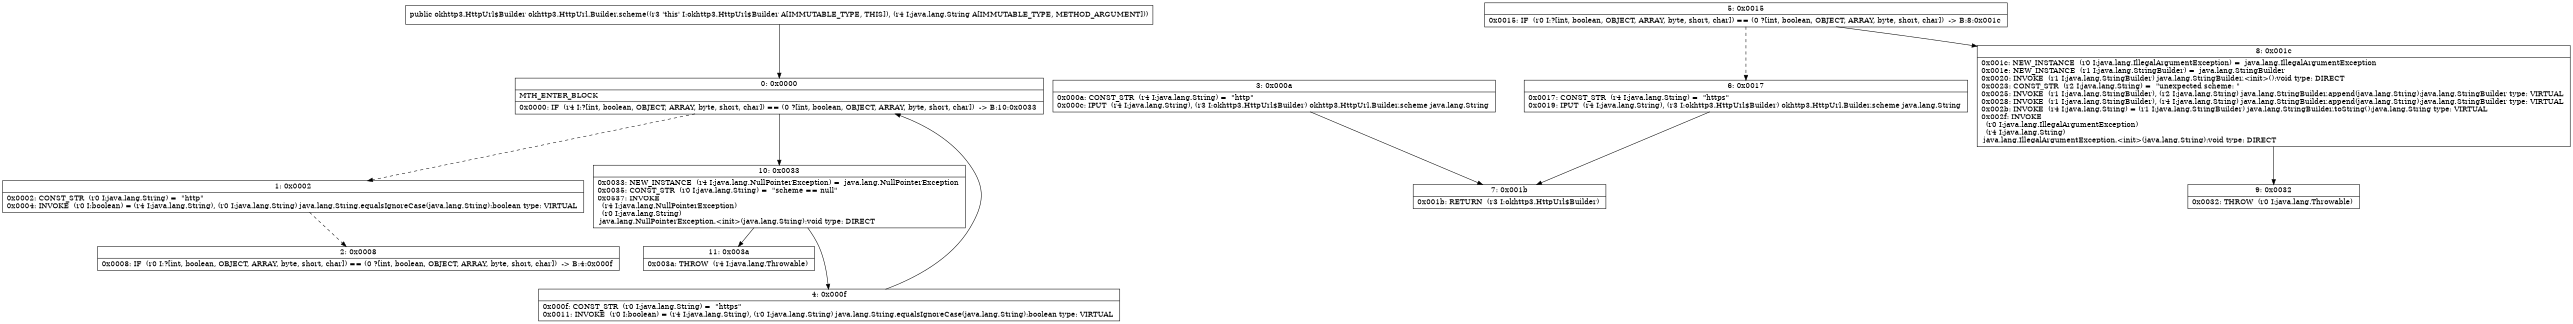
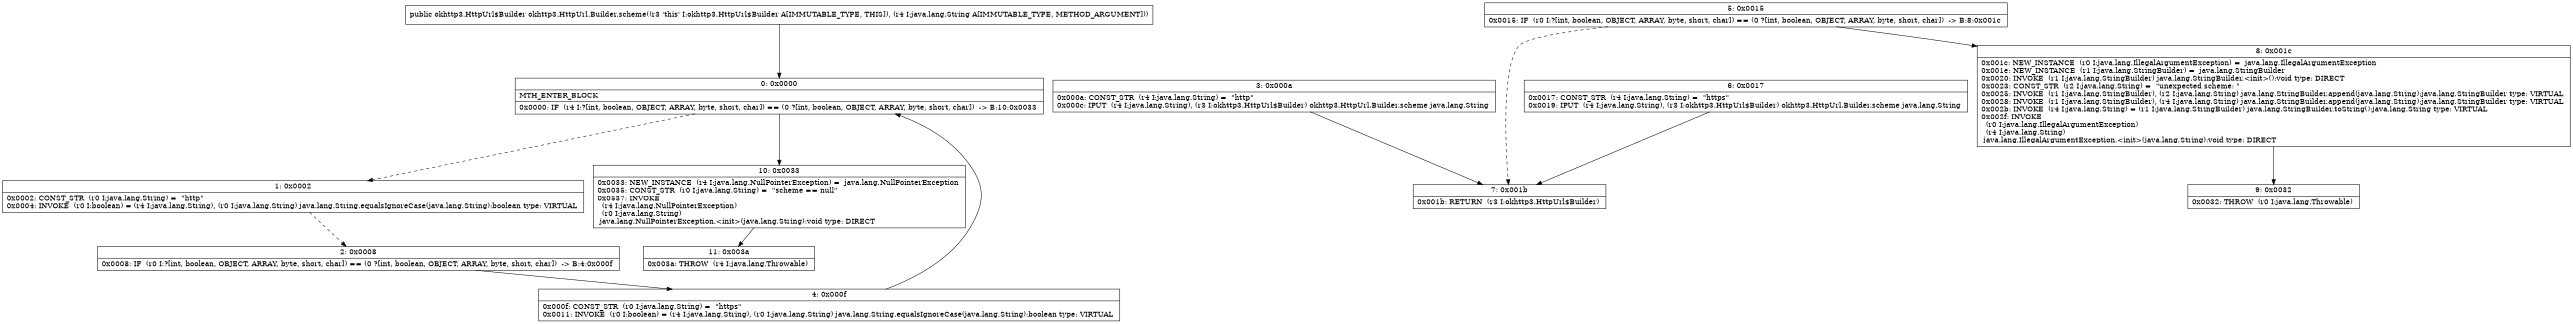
(1746, 51) -> (1511, 66)
(822, 254) -> (571, 280)
